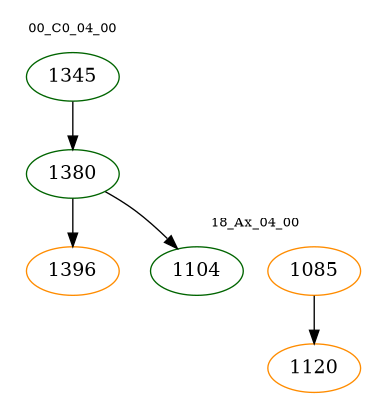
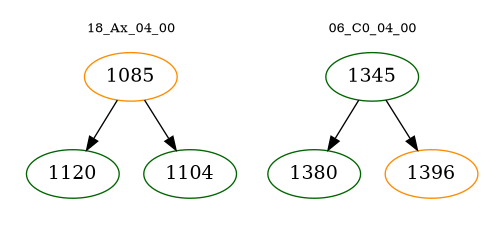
(73, 29) -> (373, 29)
(73, 216) -> (398, 119)
(149, 221) -> (157, 119)
(314, 368) -> (73, 174)
